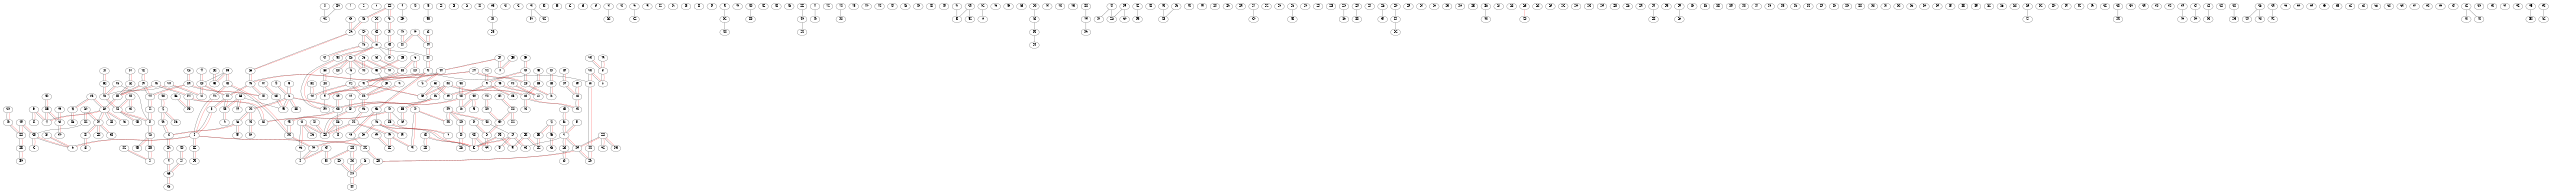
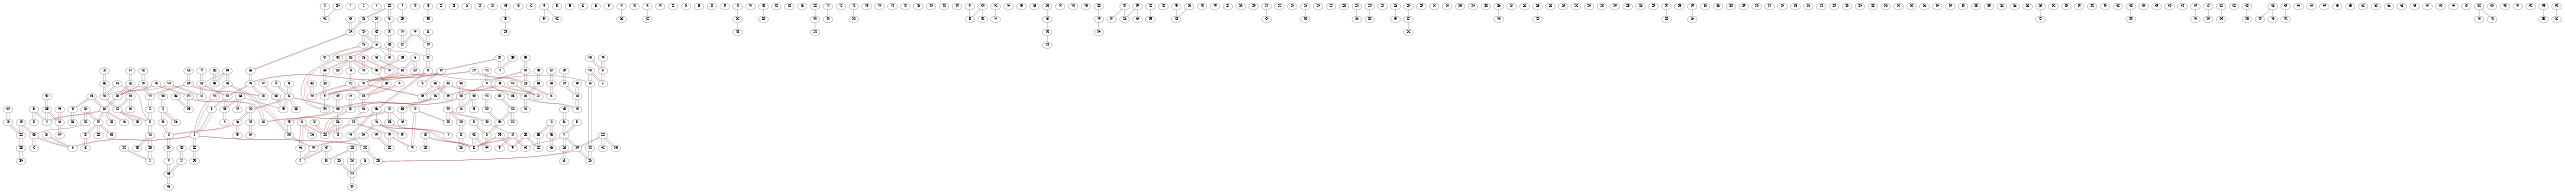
none -> (480, 6)
